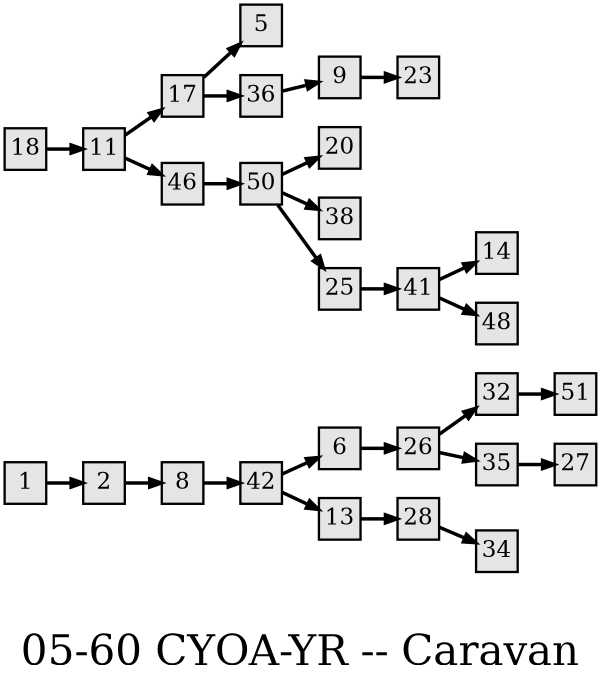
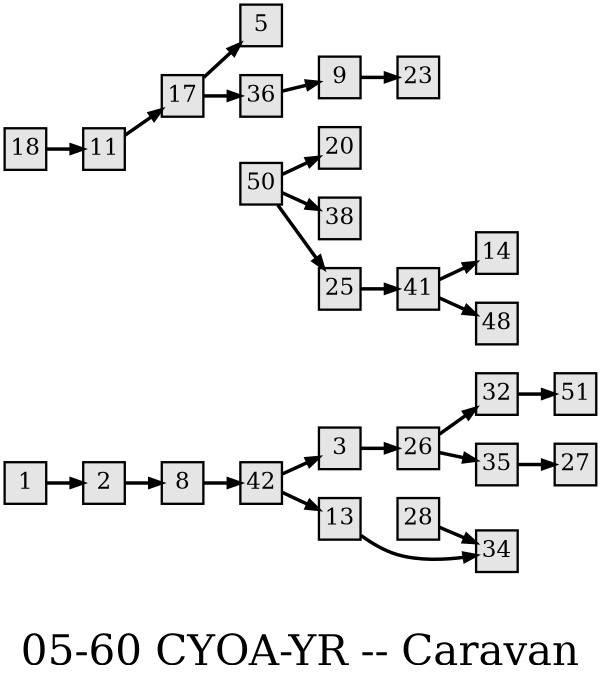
(183, 184) -> none
(340, 448) -> (340, 448)
(373, 519) -> (410, 557)
